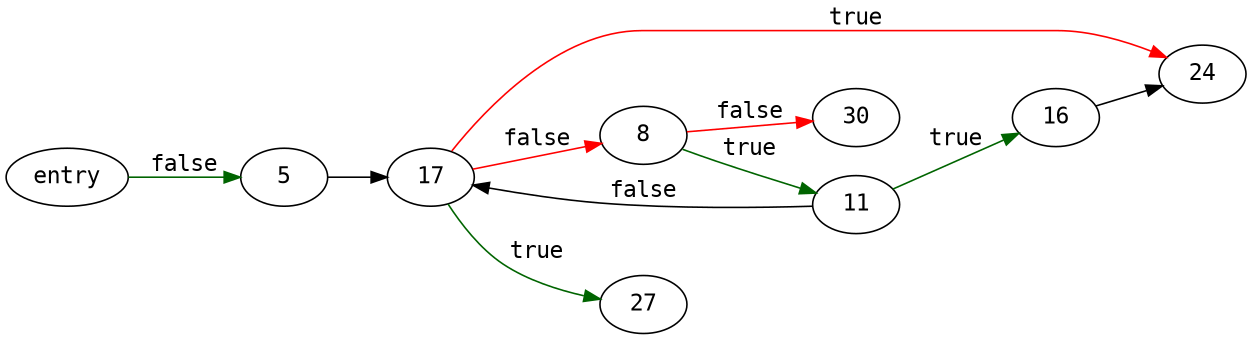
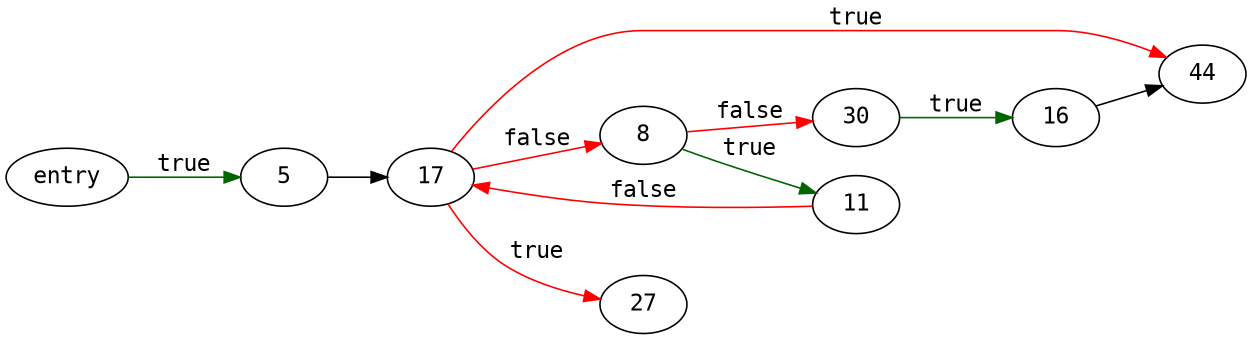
(1203, 74) -> (1203, 74)
(184, 165) -> (184, 165)
(948, 165) -> (948, 118)
(650, 206) -> (650, 206)
(505, 265) -> (505, 265)
